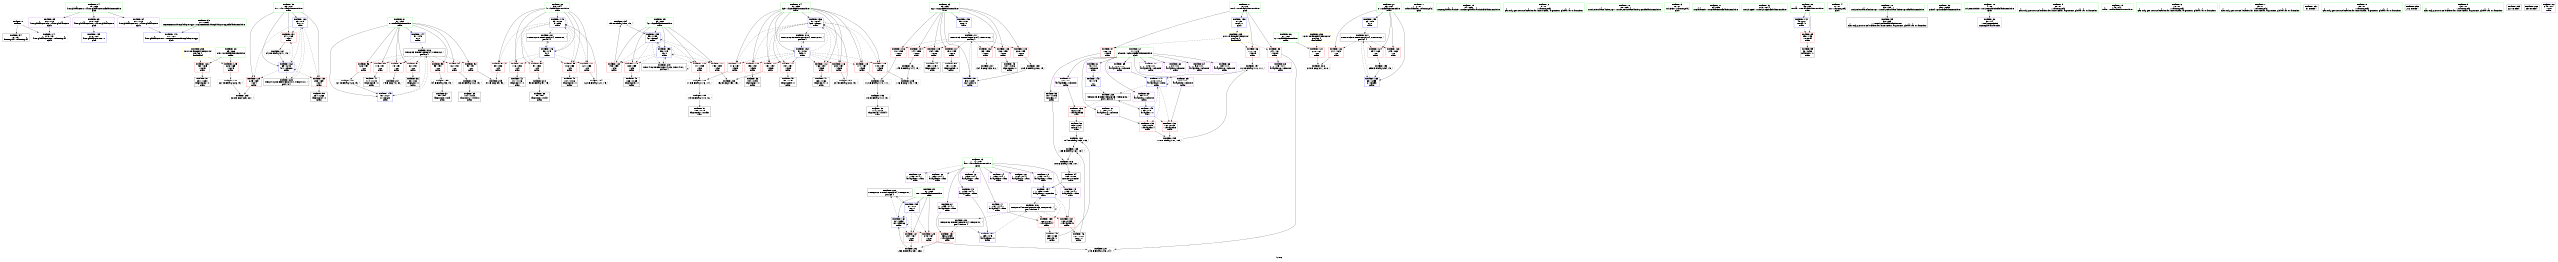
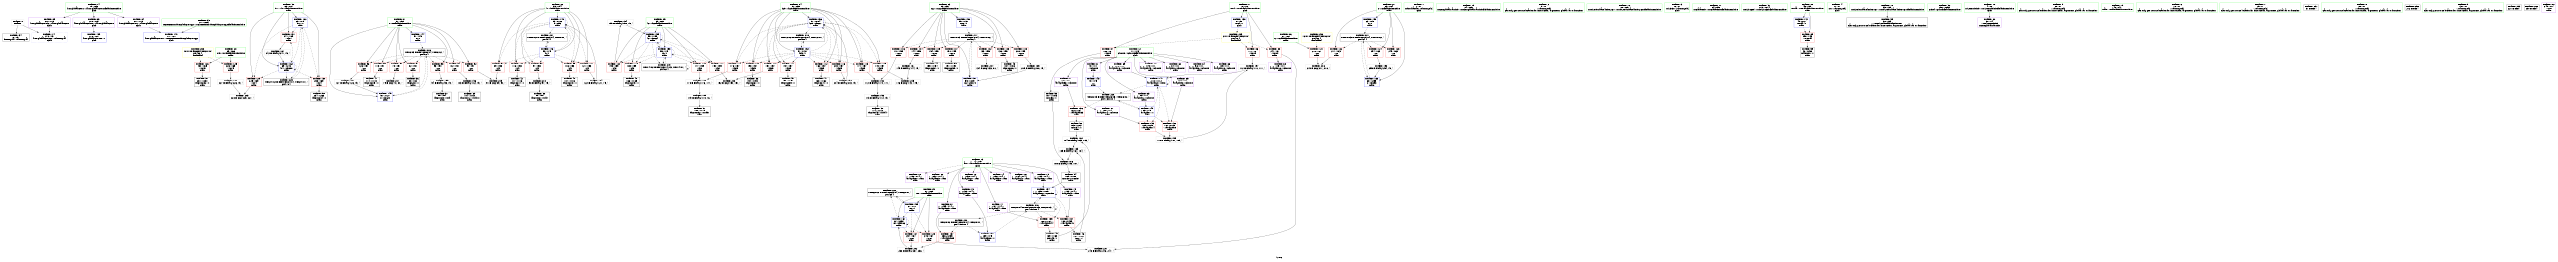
(945, 11) -> (945, 11)
